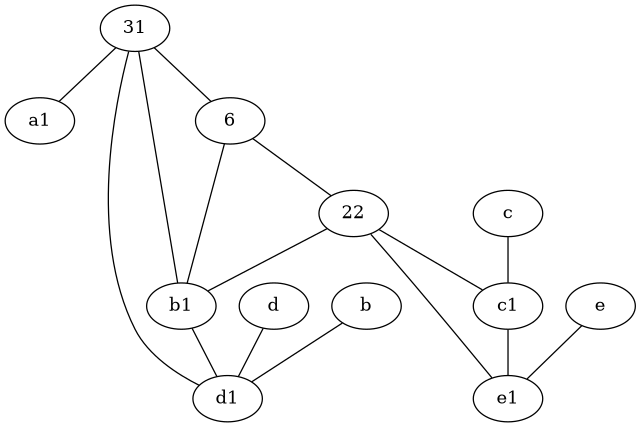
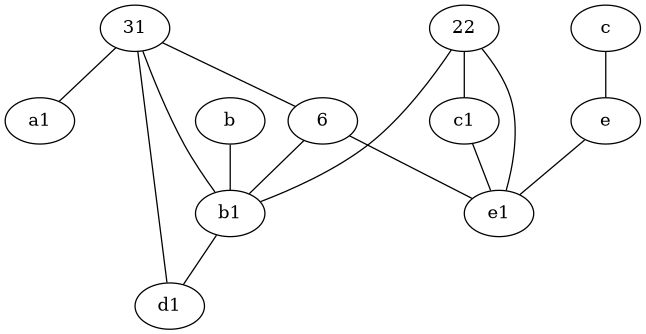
(292, 167) -> (411, 167)
(508, 260) -> (606, 75)
(274, 306) -> none
(297, 352) -> (230, 167)
